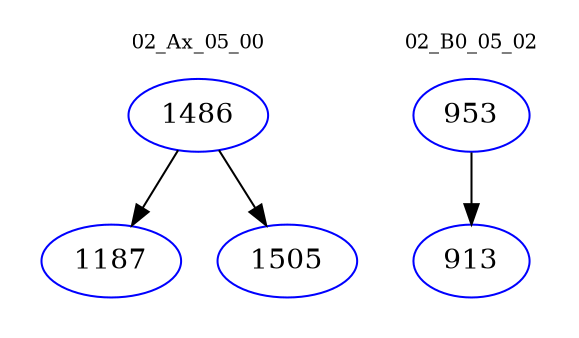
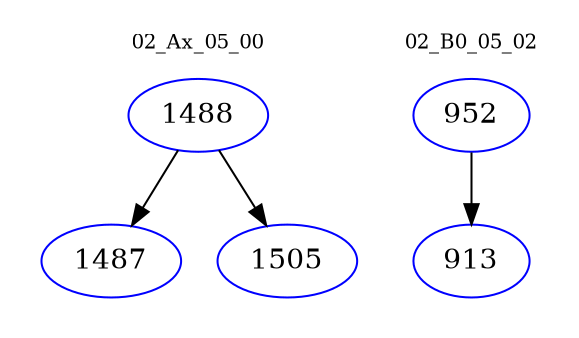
(198, 115) -> (198, 115)
(472, 115) -> (472, 115)
(111, 261) -> (111, 261)
